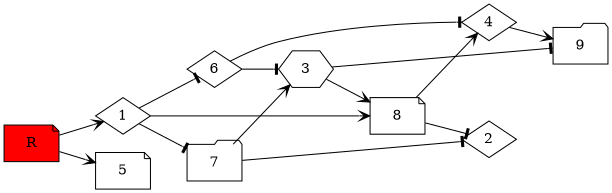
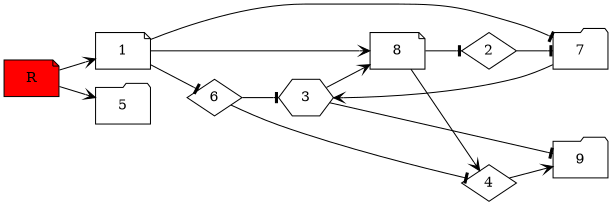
(123, 116) -> (123, 51)
(351, 151) -> (532, 51)
(123, 171) -> (123, 106)
